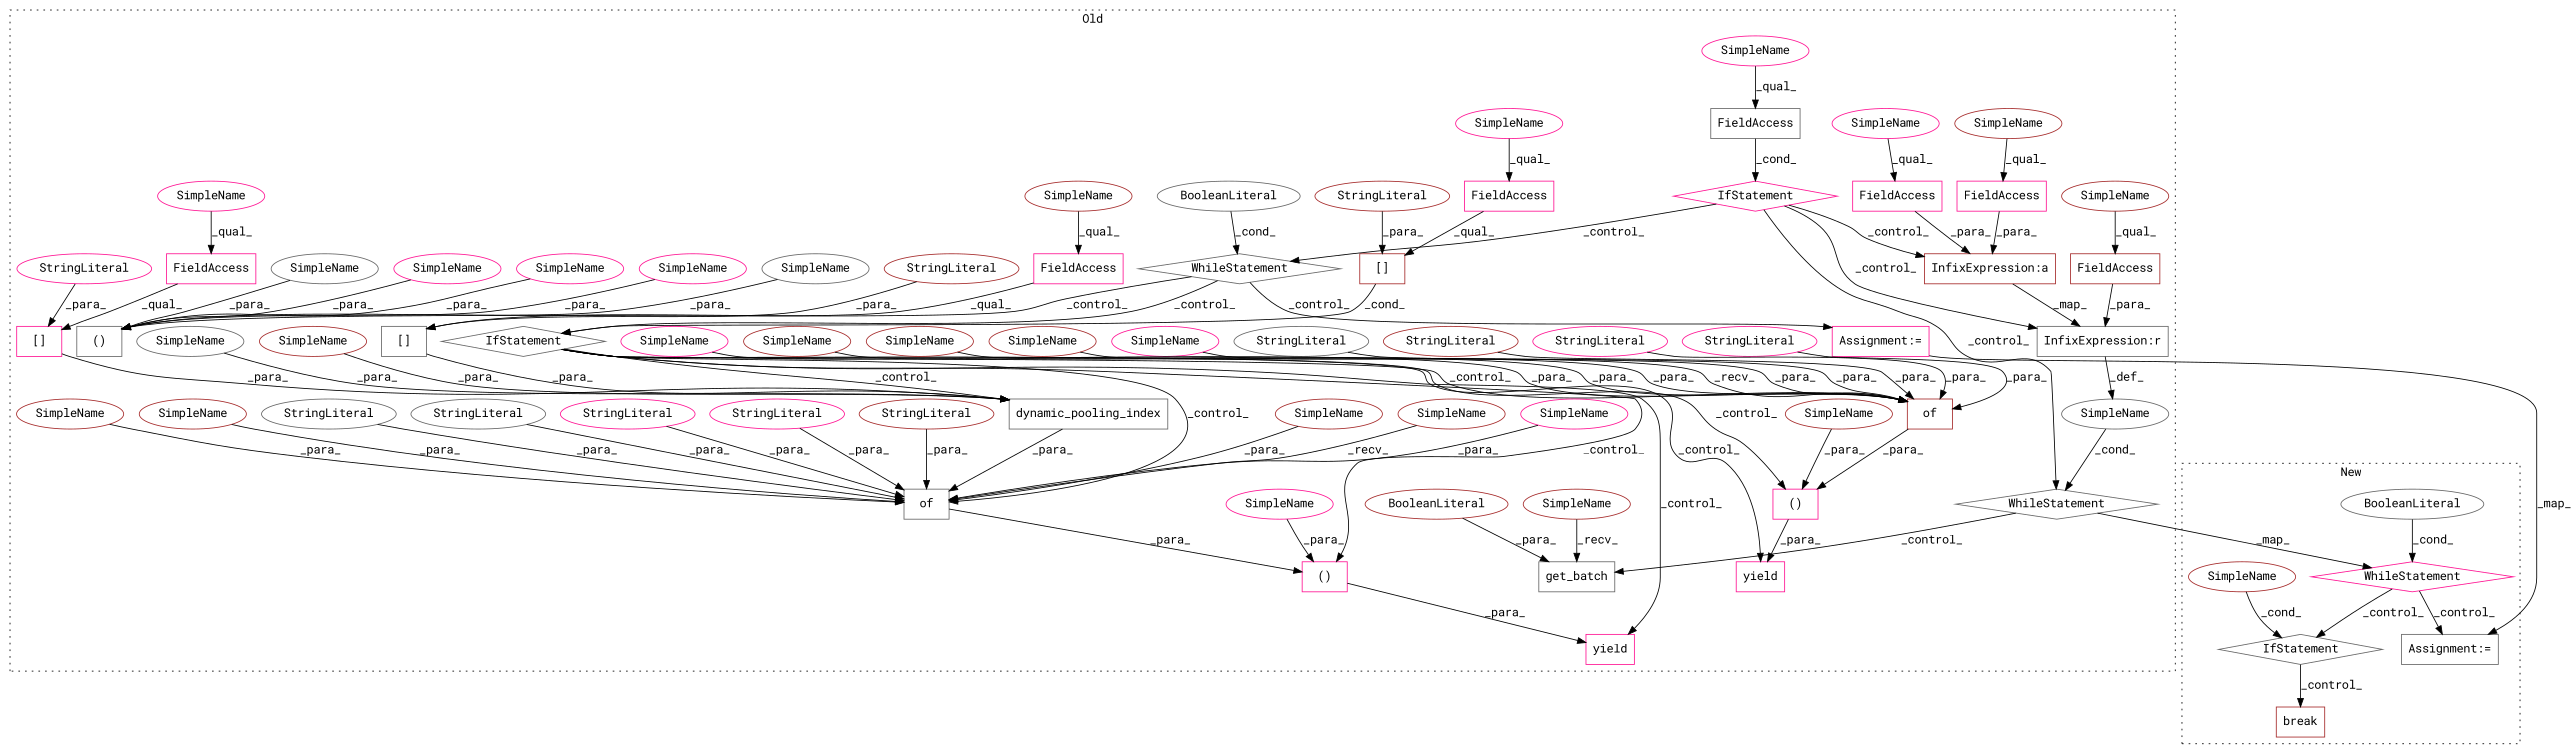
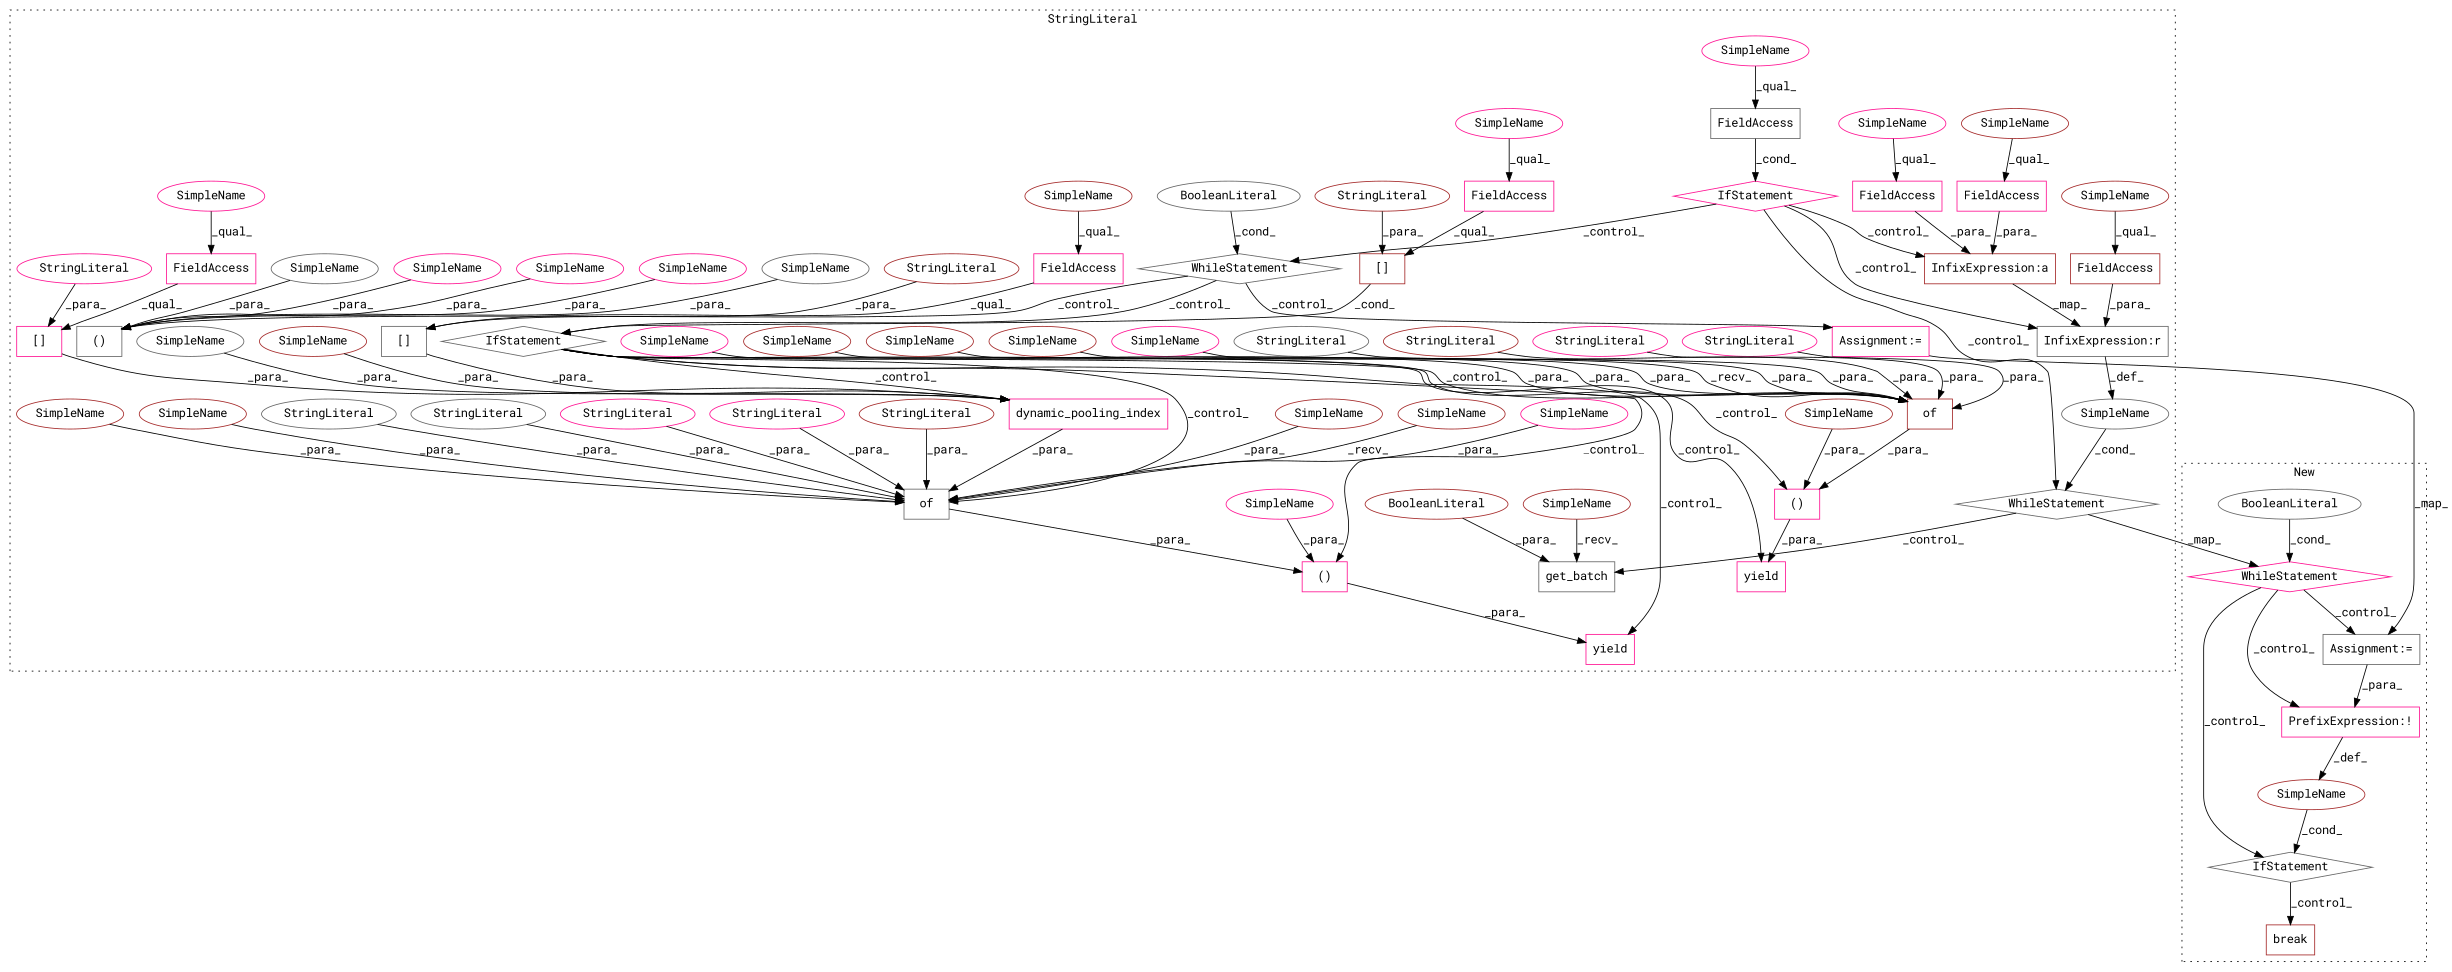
(1093, 20) -> (1093, 20)
(1088, 414) -> (1088, 414)
none -> (2351, 722)
